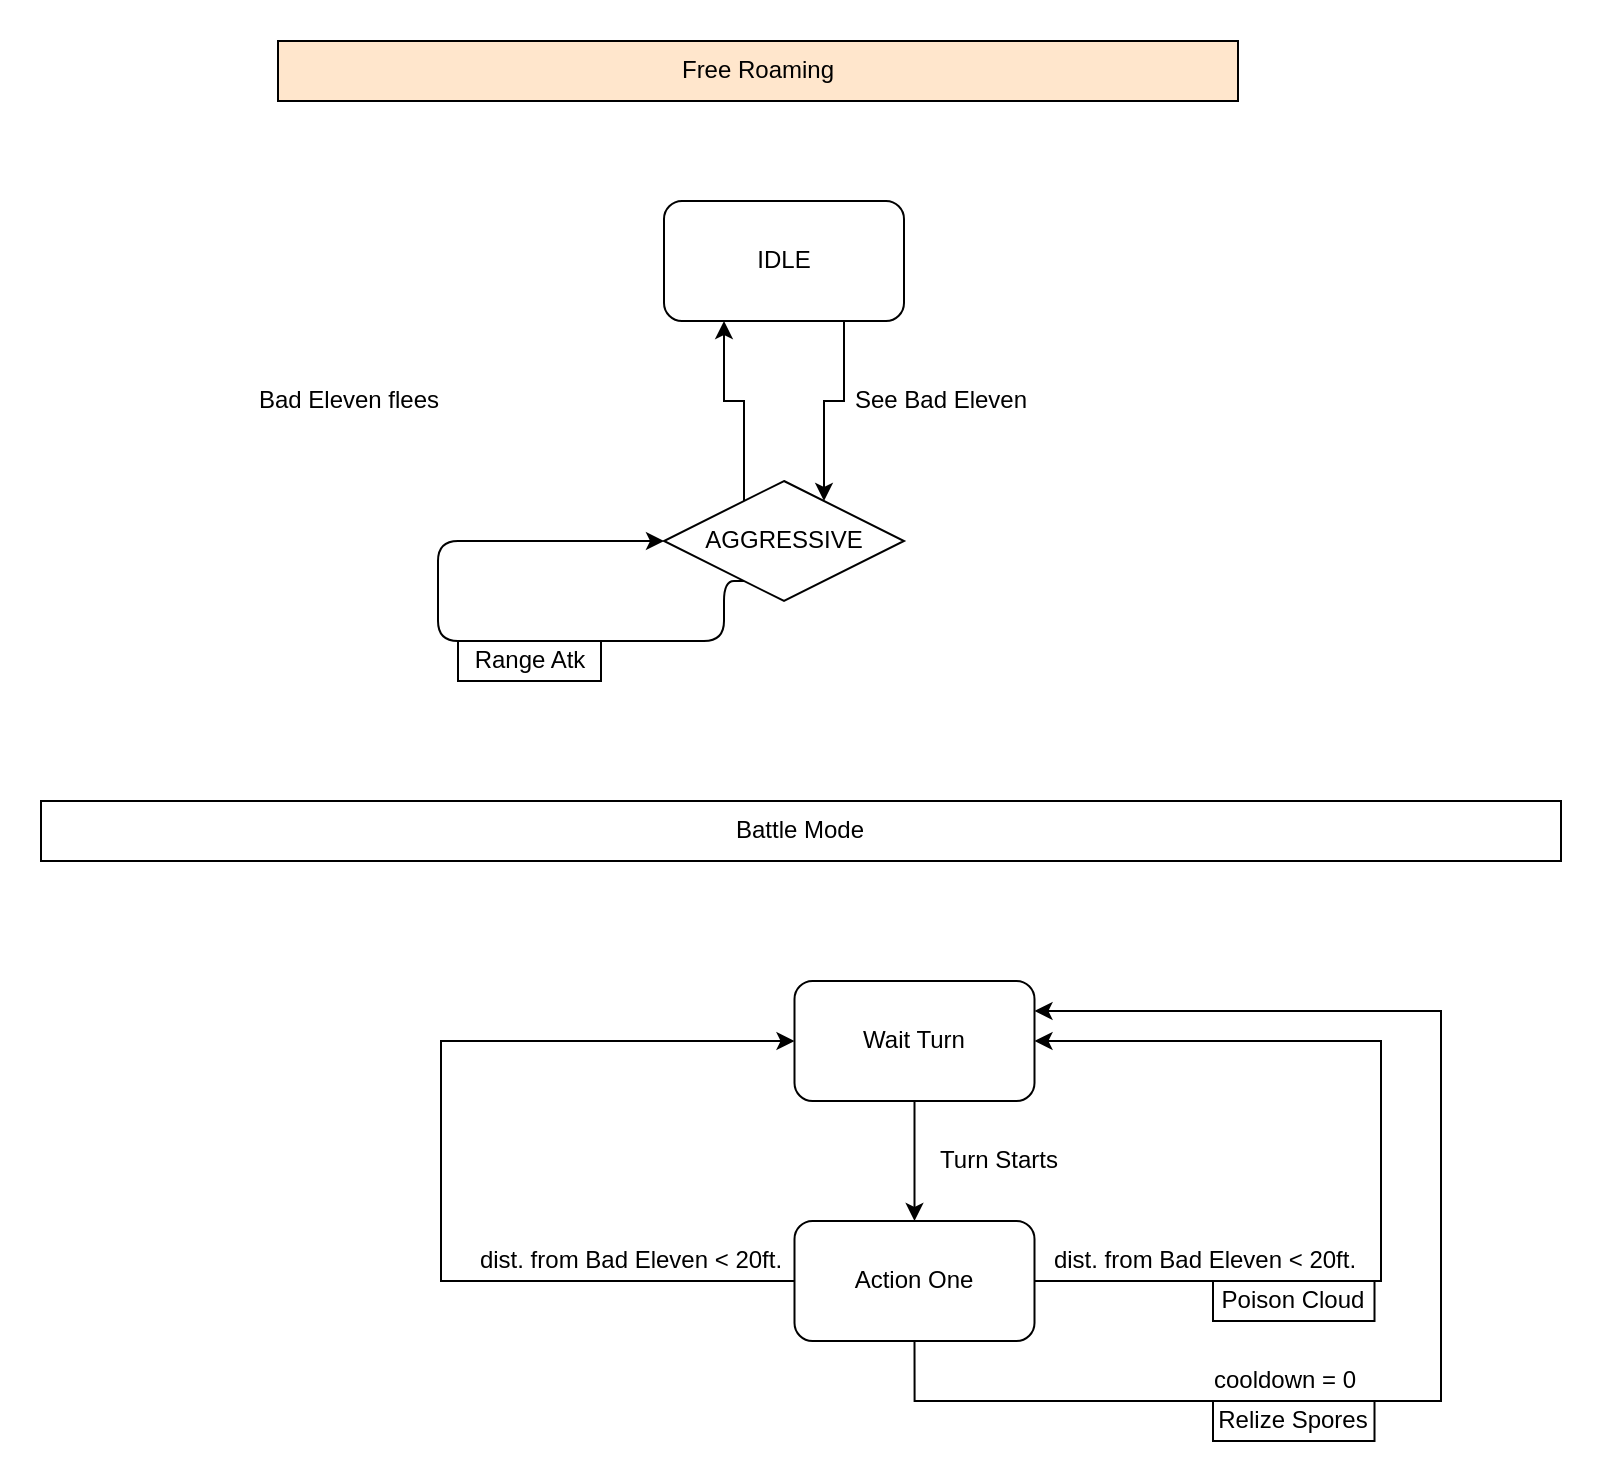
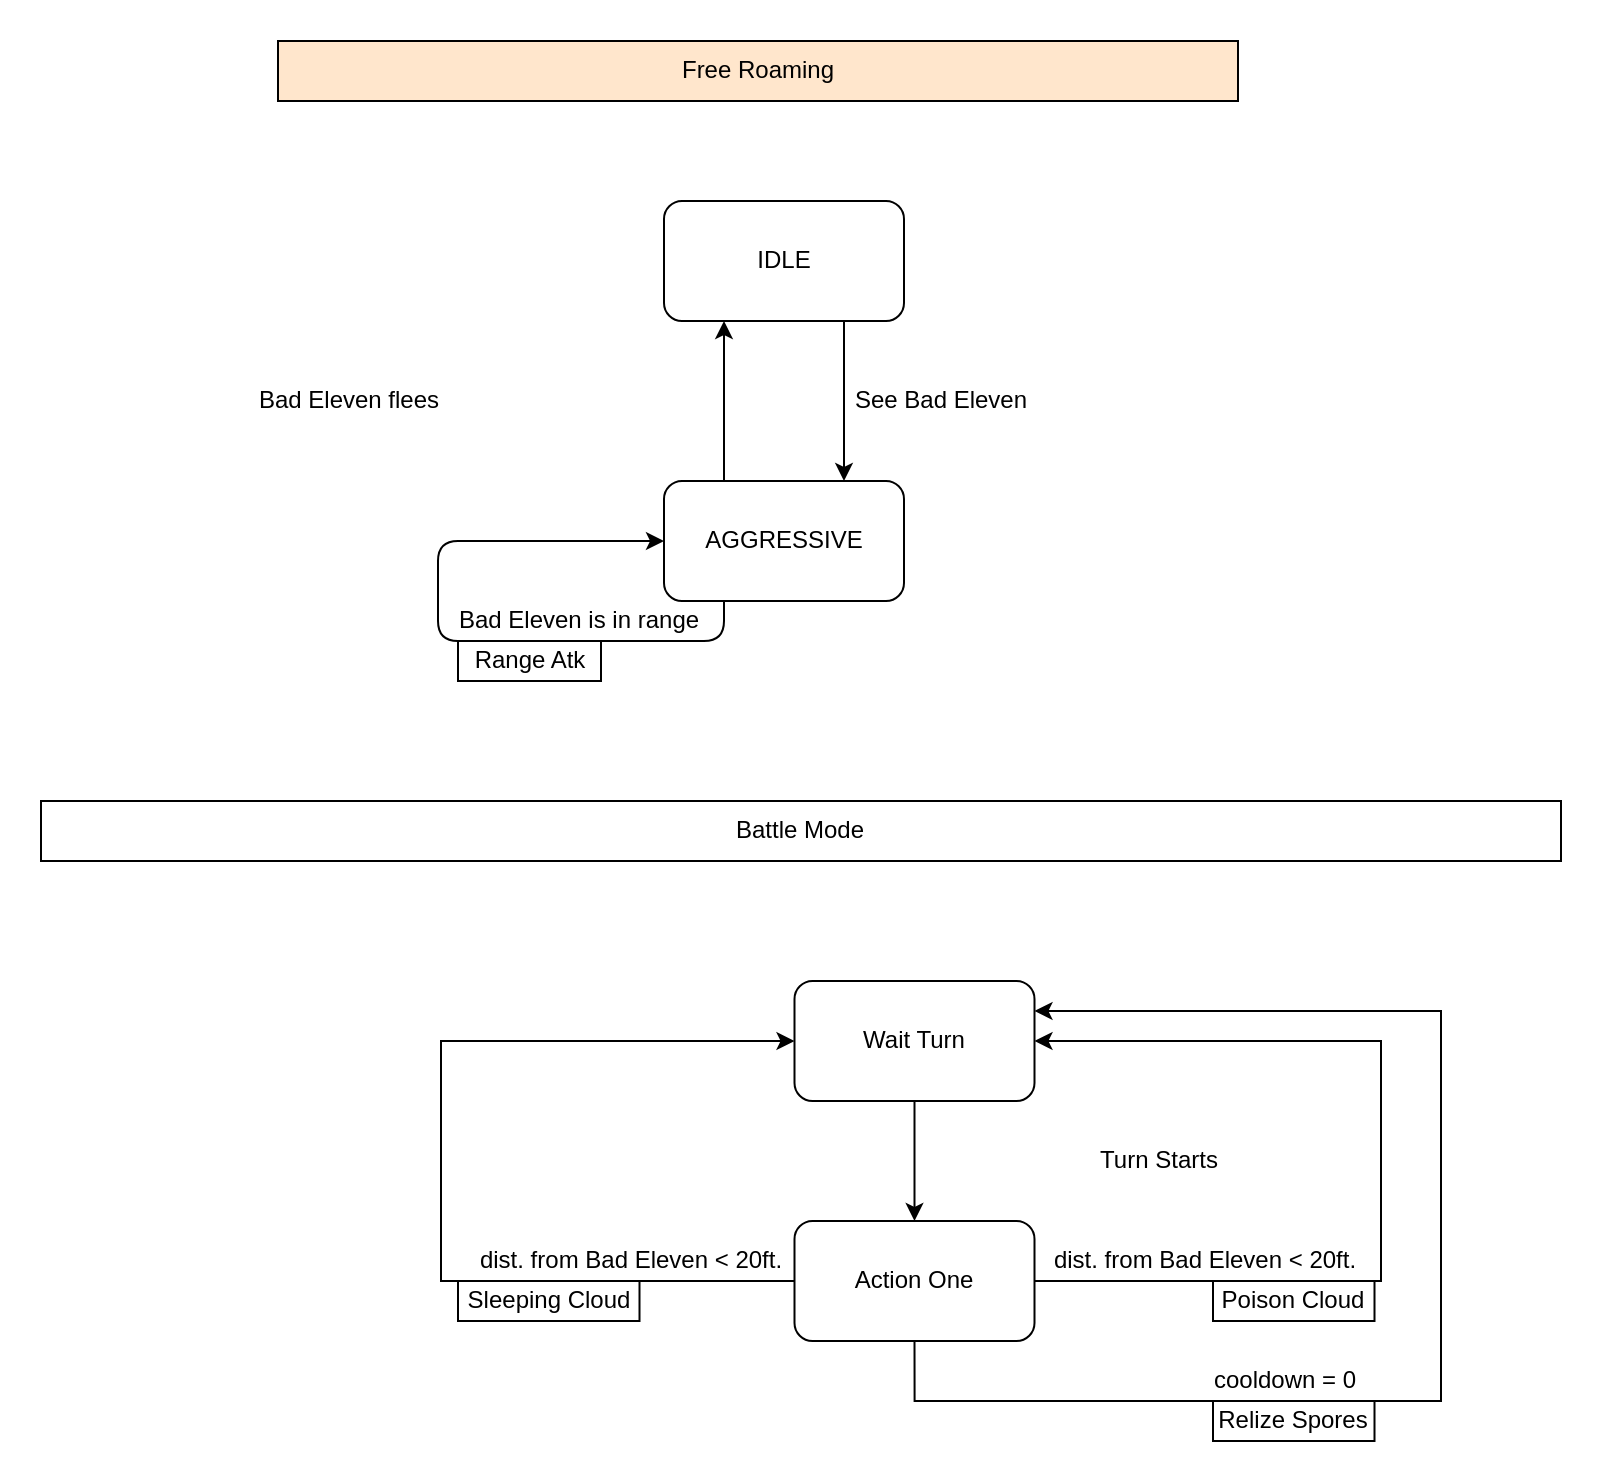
(784, 541) -> (784, 541)
none -> (578, 621)
(999, 1161) -> (1159, 1161)
none -> (549, 1301)
